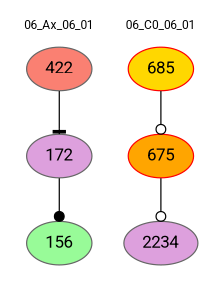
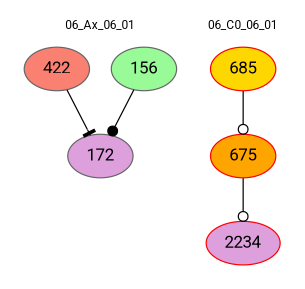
(59, 195) -> (124, 108)
(161, 243) -> (243, 243)
